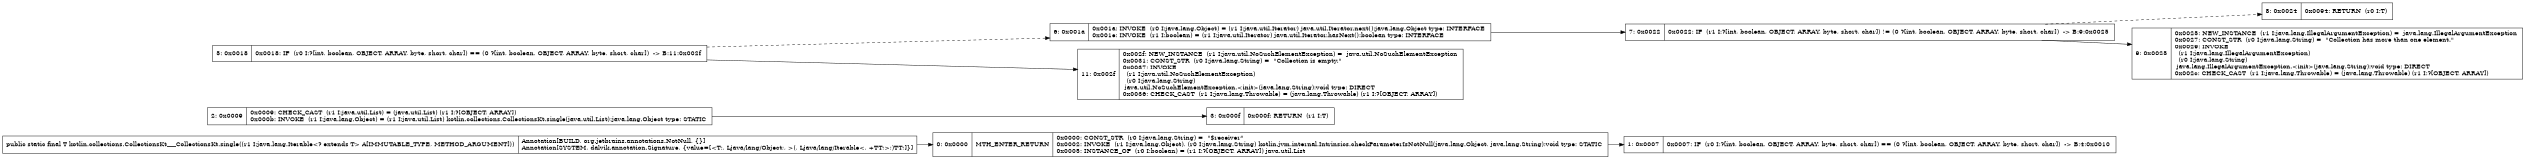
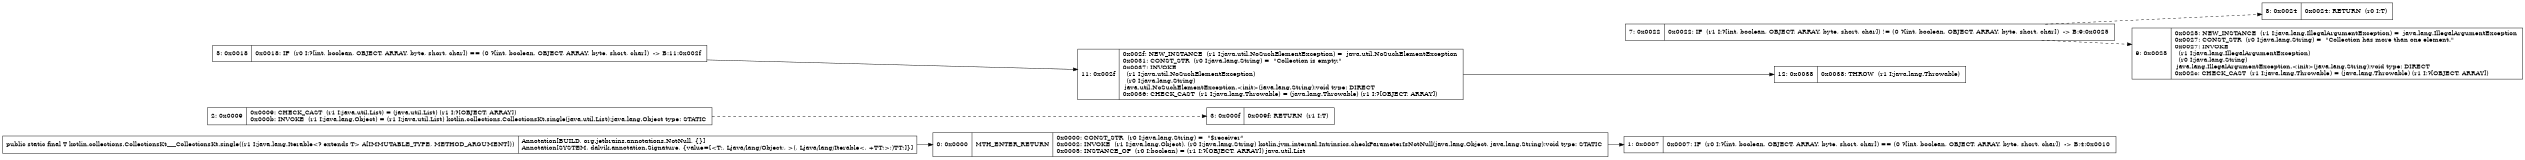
(2347, 11) -> (2347, 11)
(1270, 32) -> none
(2084, 42) -> (2084, 42)
(2204, 47) -> (2204, 47)
none -> (1870, 74)
(957, 116) -> (957, 116)
(1289, 116) -> (1289, 116)
